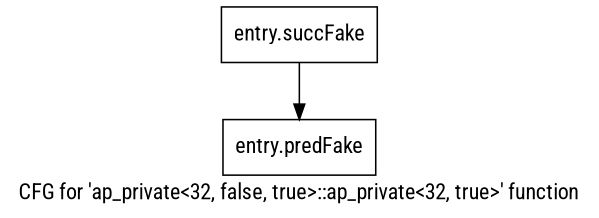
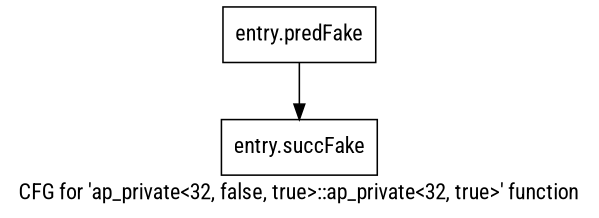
(299, 83) -> (299, 83)
